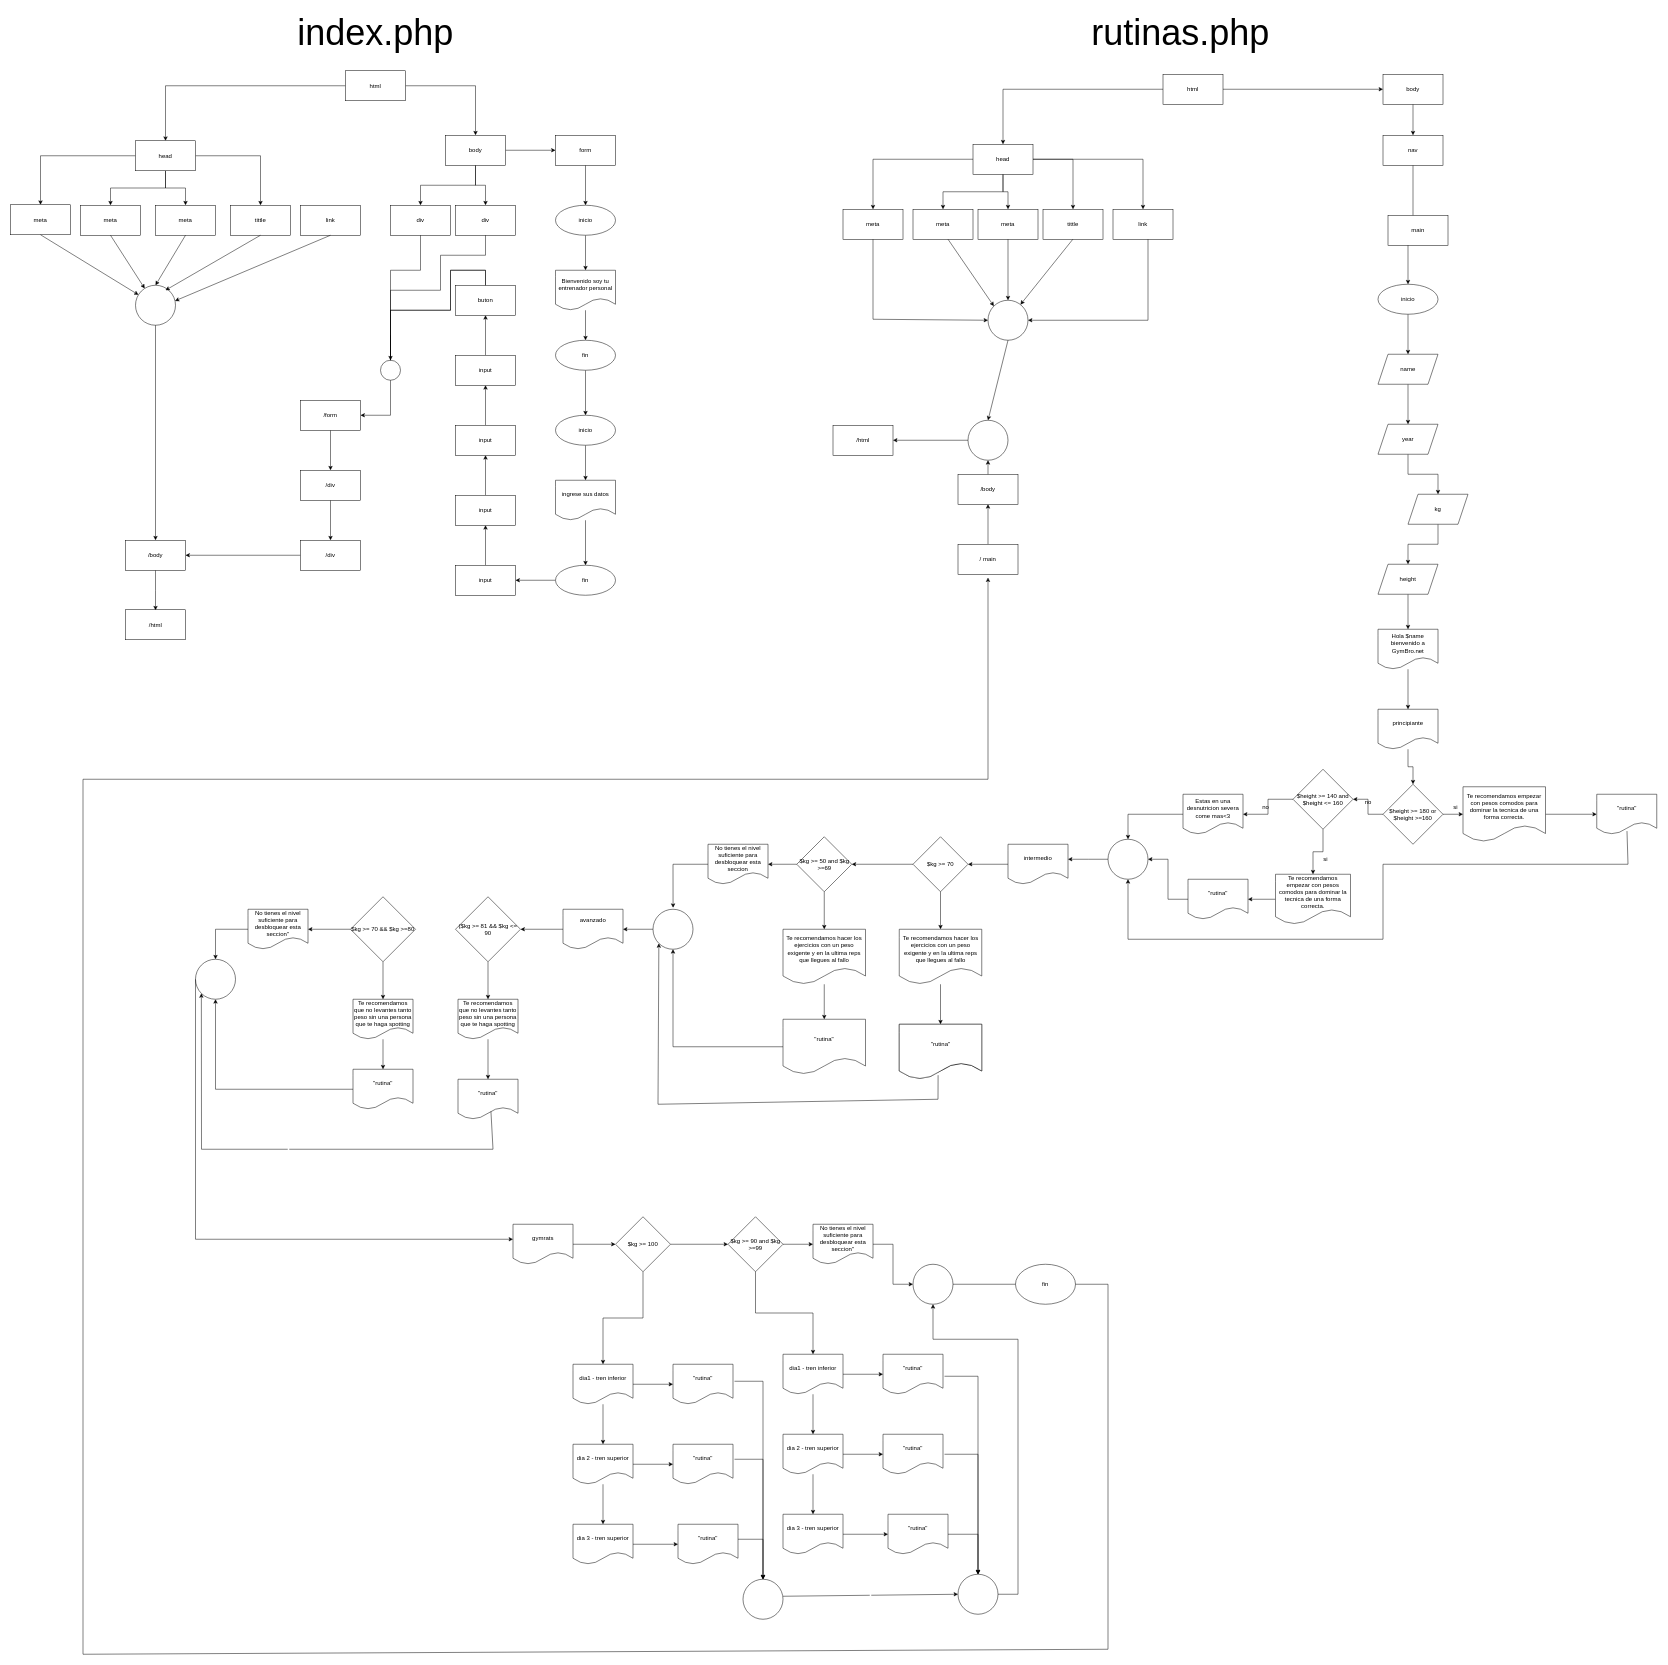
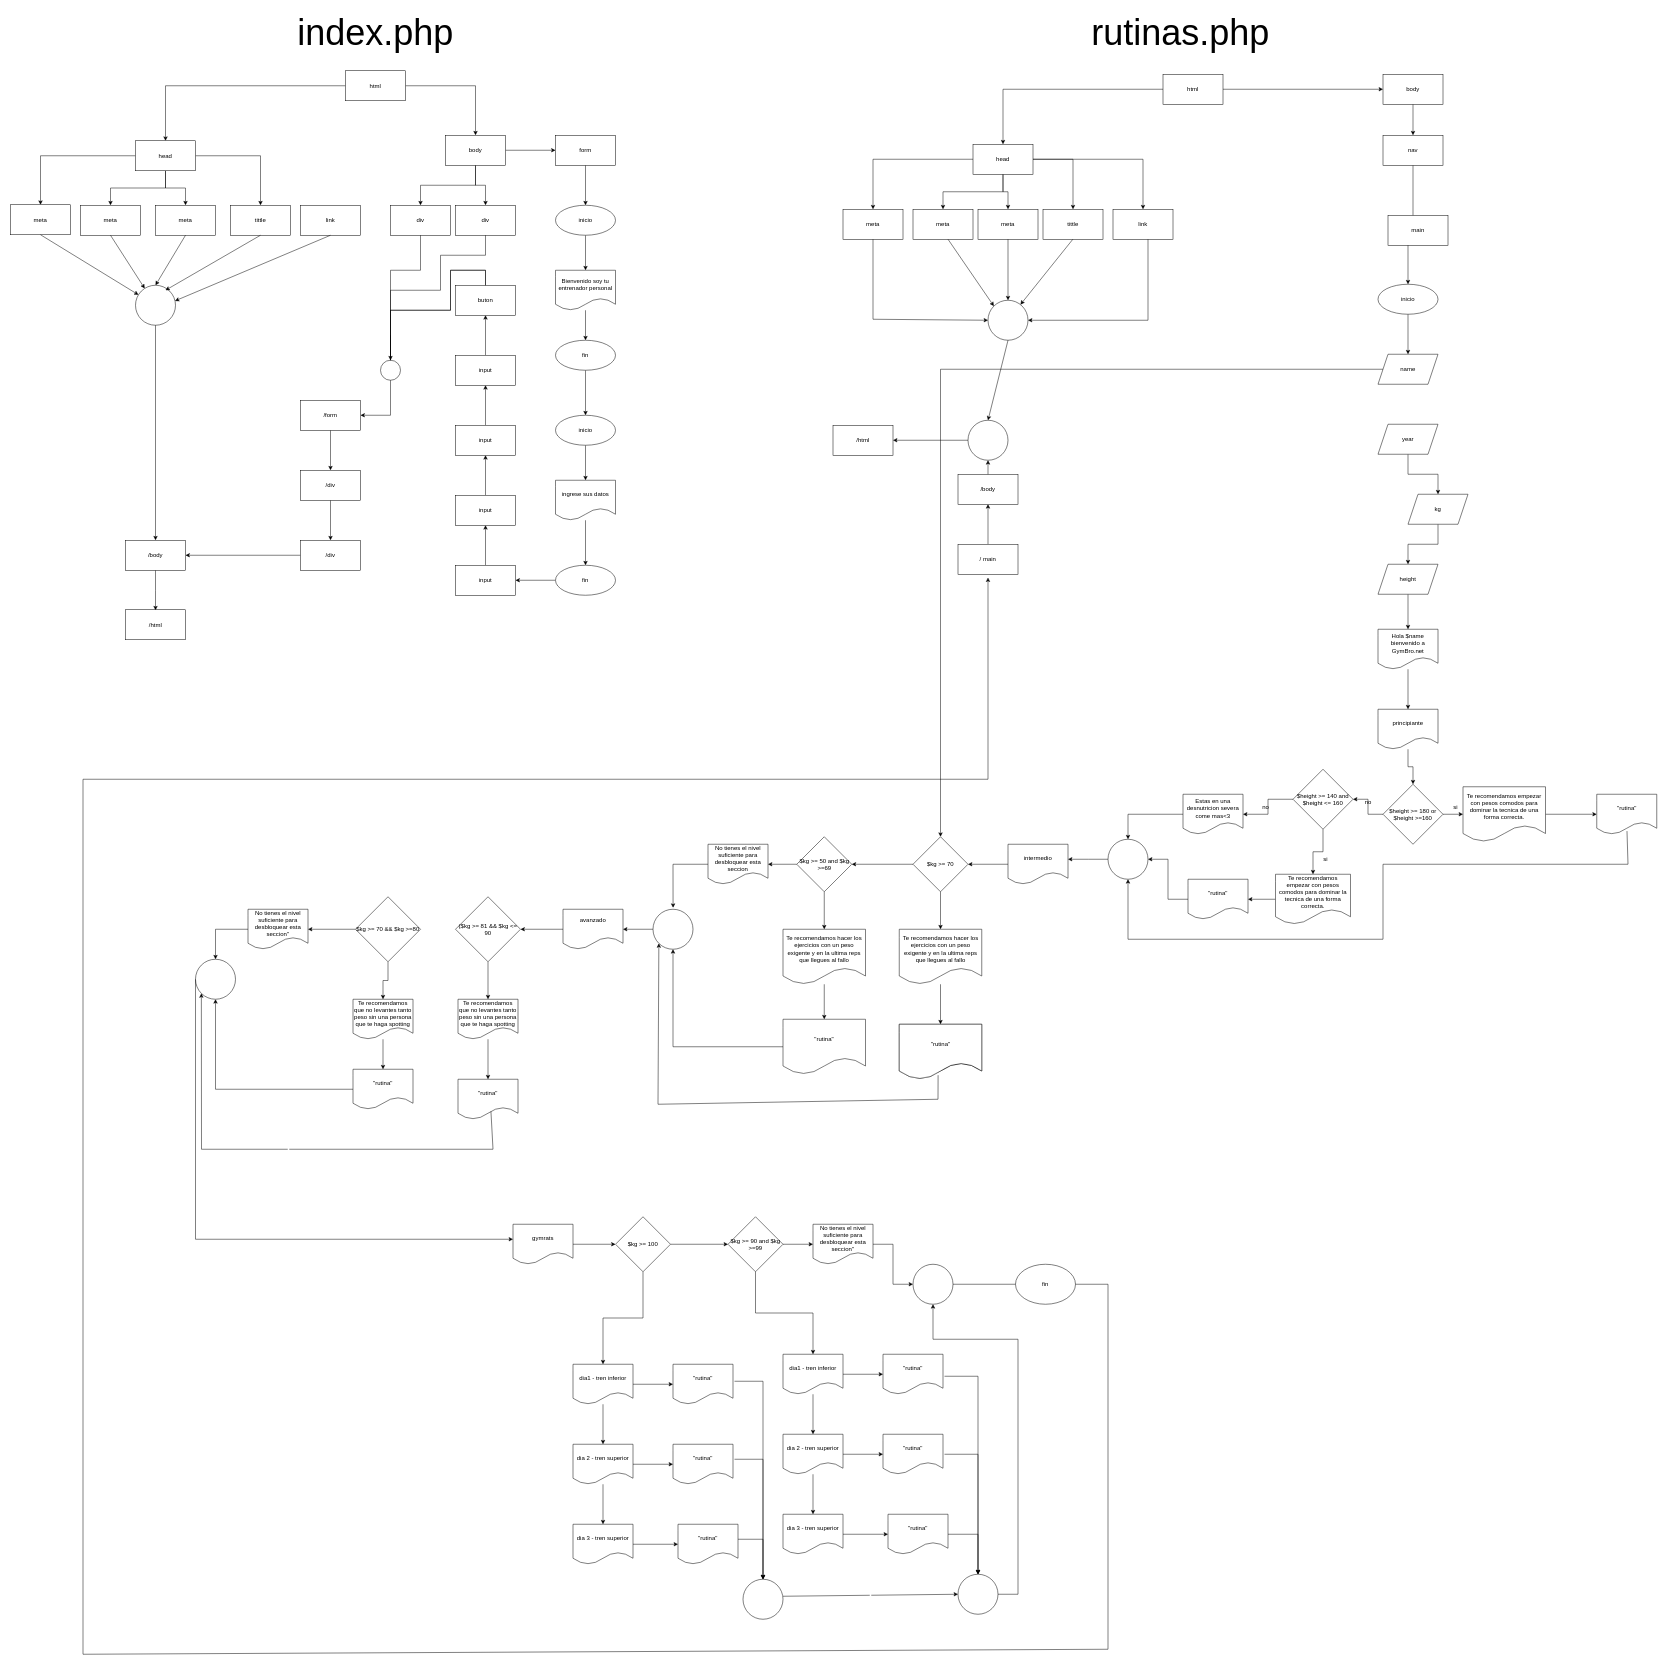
(1408, 419) -> (940, 832)
(383, 929) -> (388, 929)
